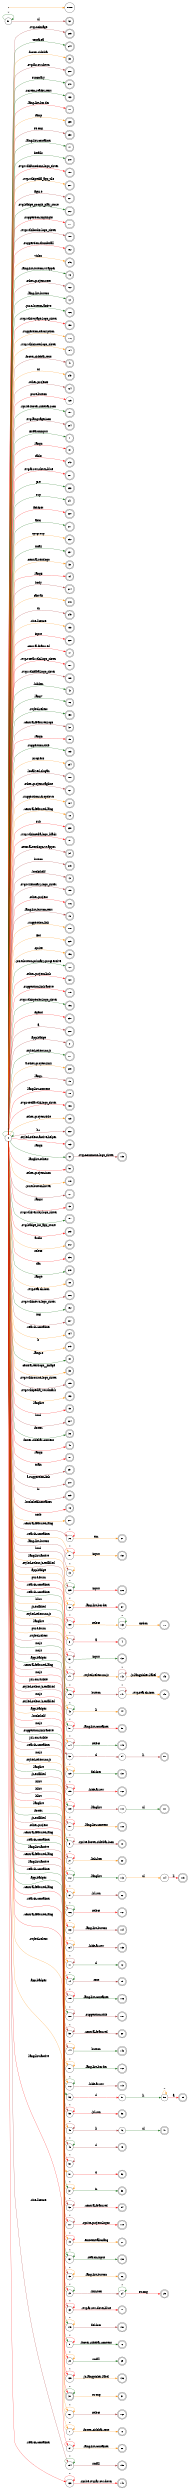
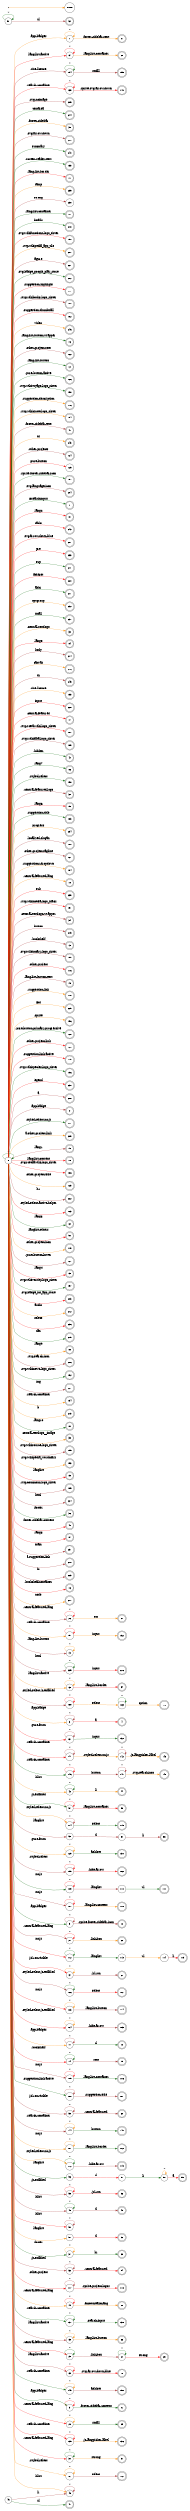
(70, 135) -> (70, 203)
(9, 707) -> (9, 752)
(10, 789) -> (10, 833)
(95, 1157) -> (10, 1349)
(95, 2131) -> (38, 2497)
(70, 2396) -> (70, 2459)
